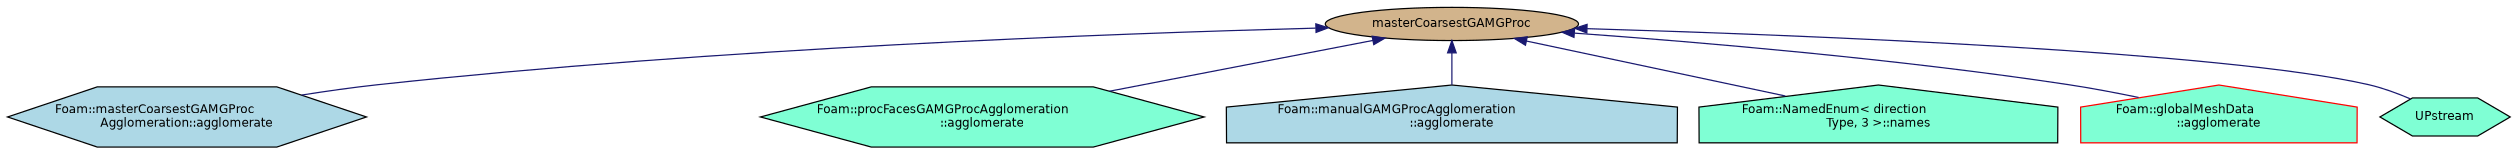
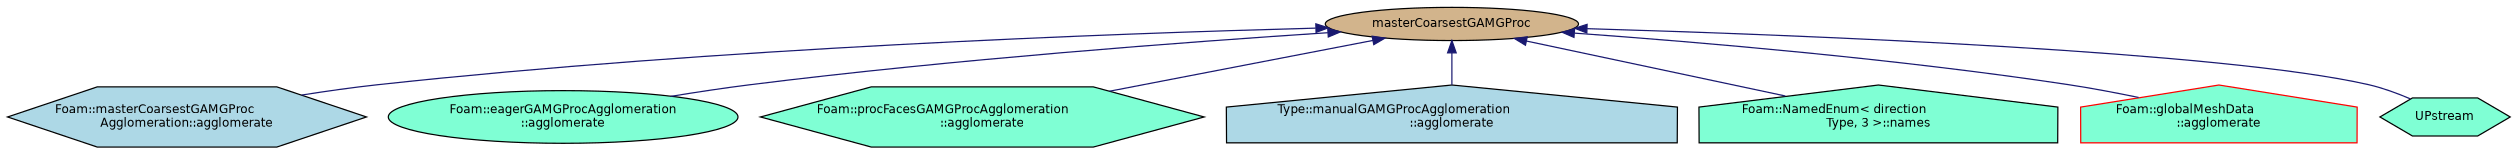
none -> (563, 117)
(1452, 117) -> (1452, 117)
